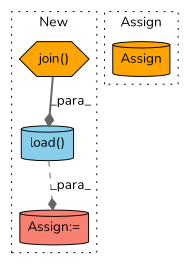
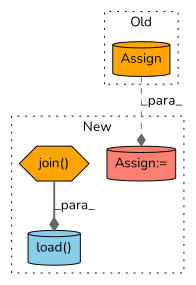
(141, 23) -> (141, 23)
(50, 180) -> (141, 105)
